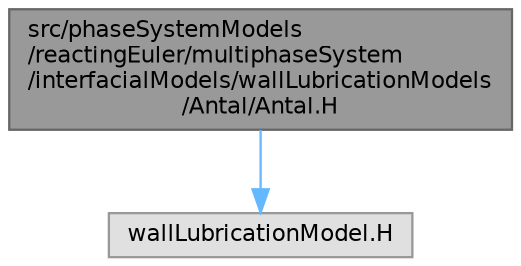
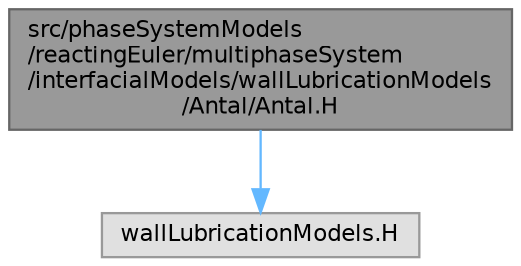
(261, 235) -> (261, 235)
